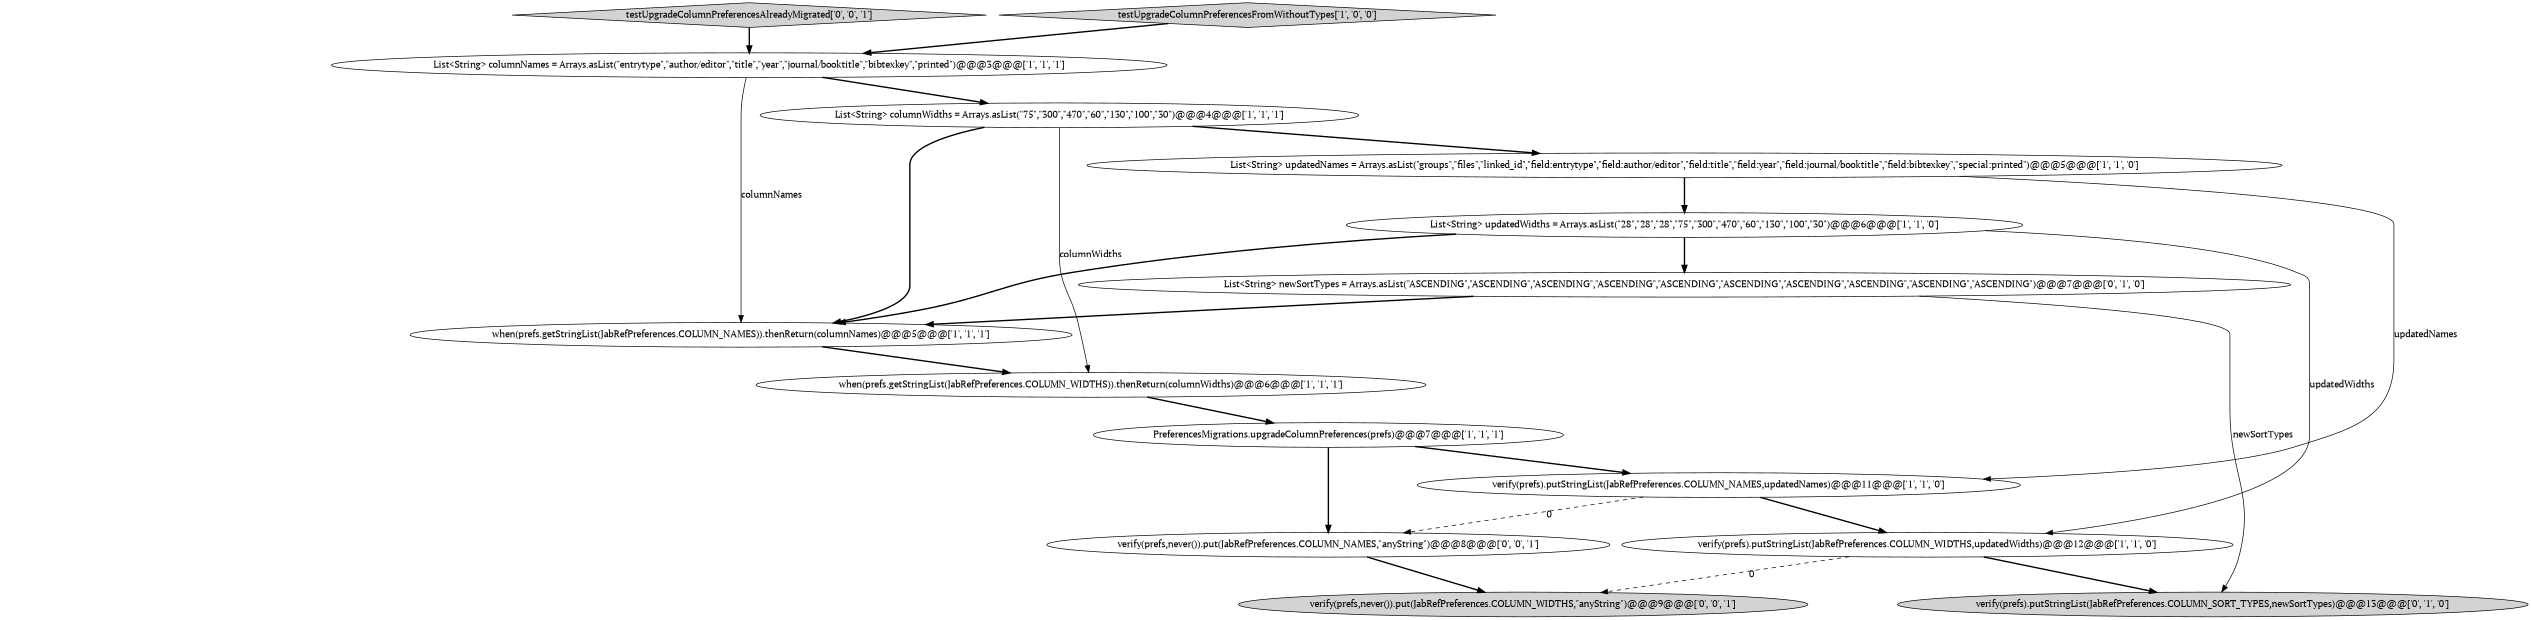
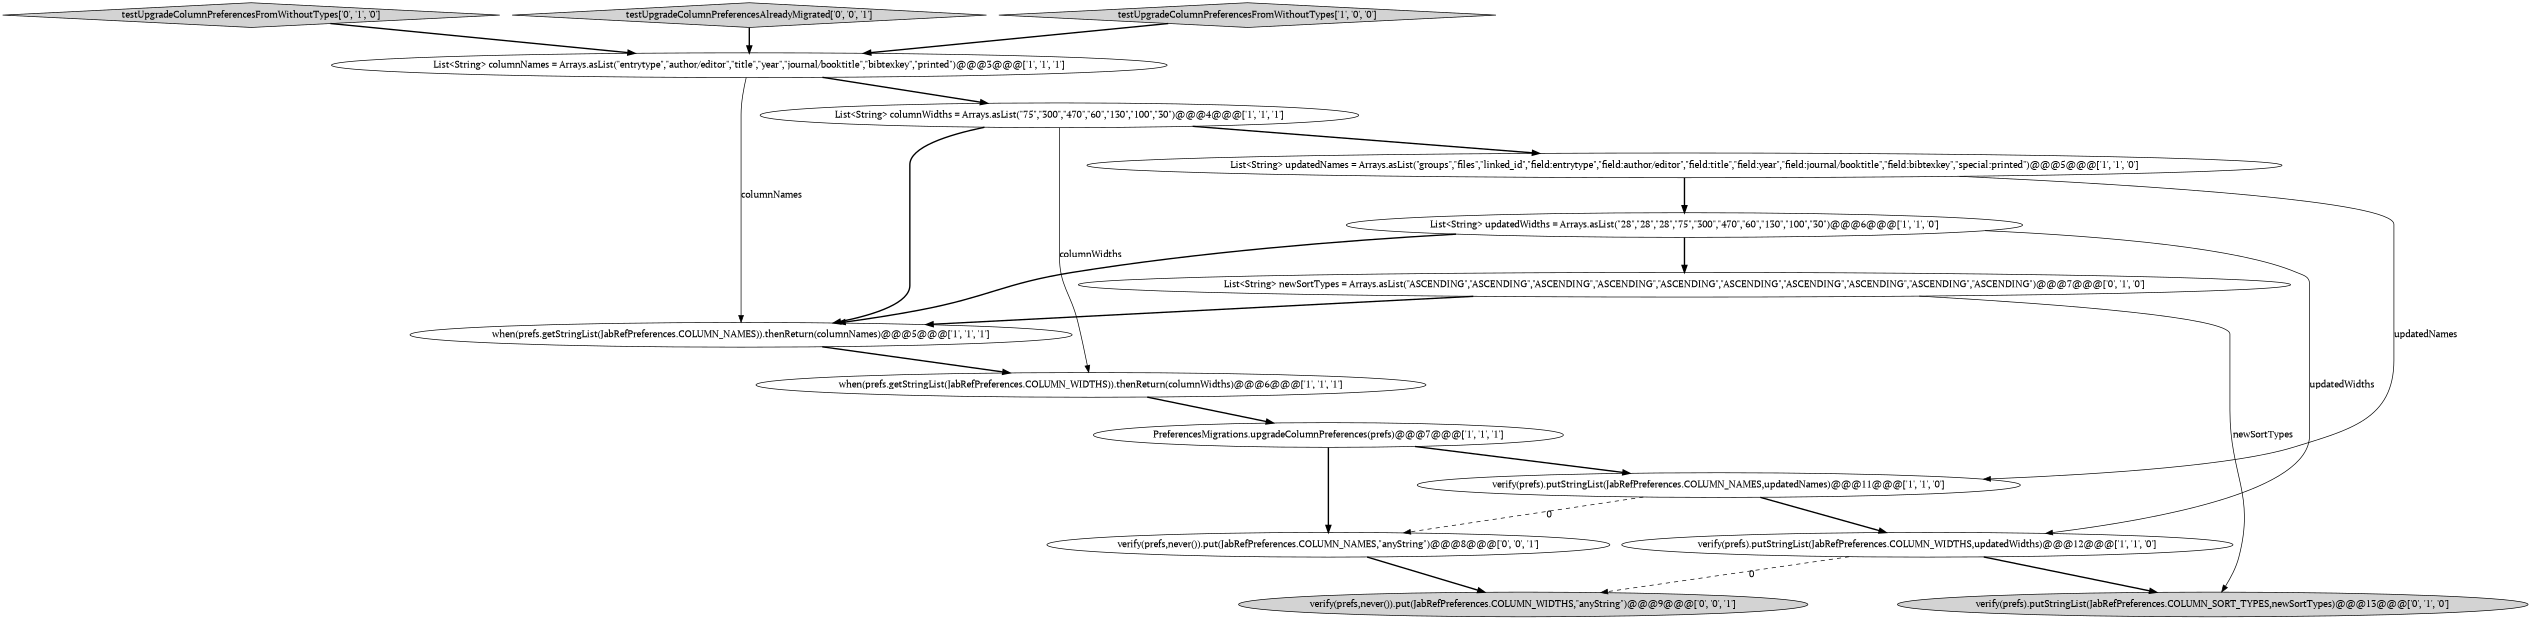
none -> (251, 15)
